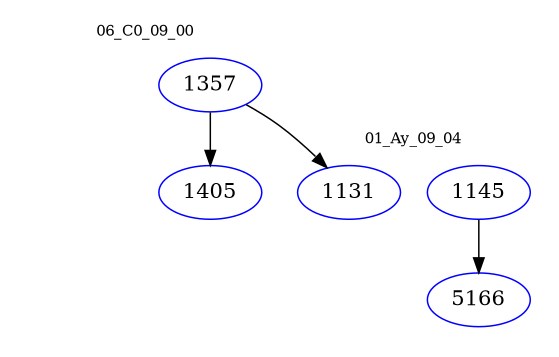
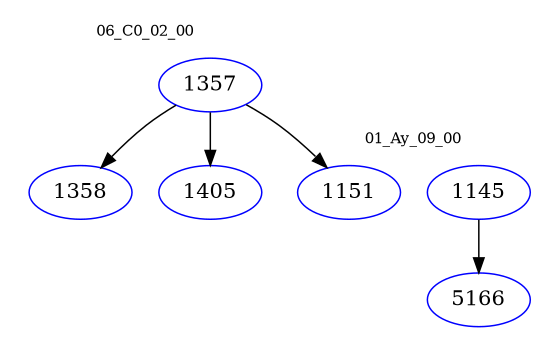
(145, 32) -> (145, 32)
(413, 139) -> (413, 139)
none -> (81, 192)
(349, 192) -> (349, 192)
